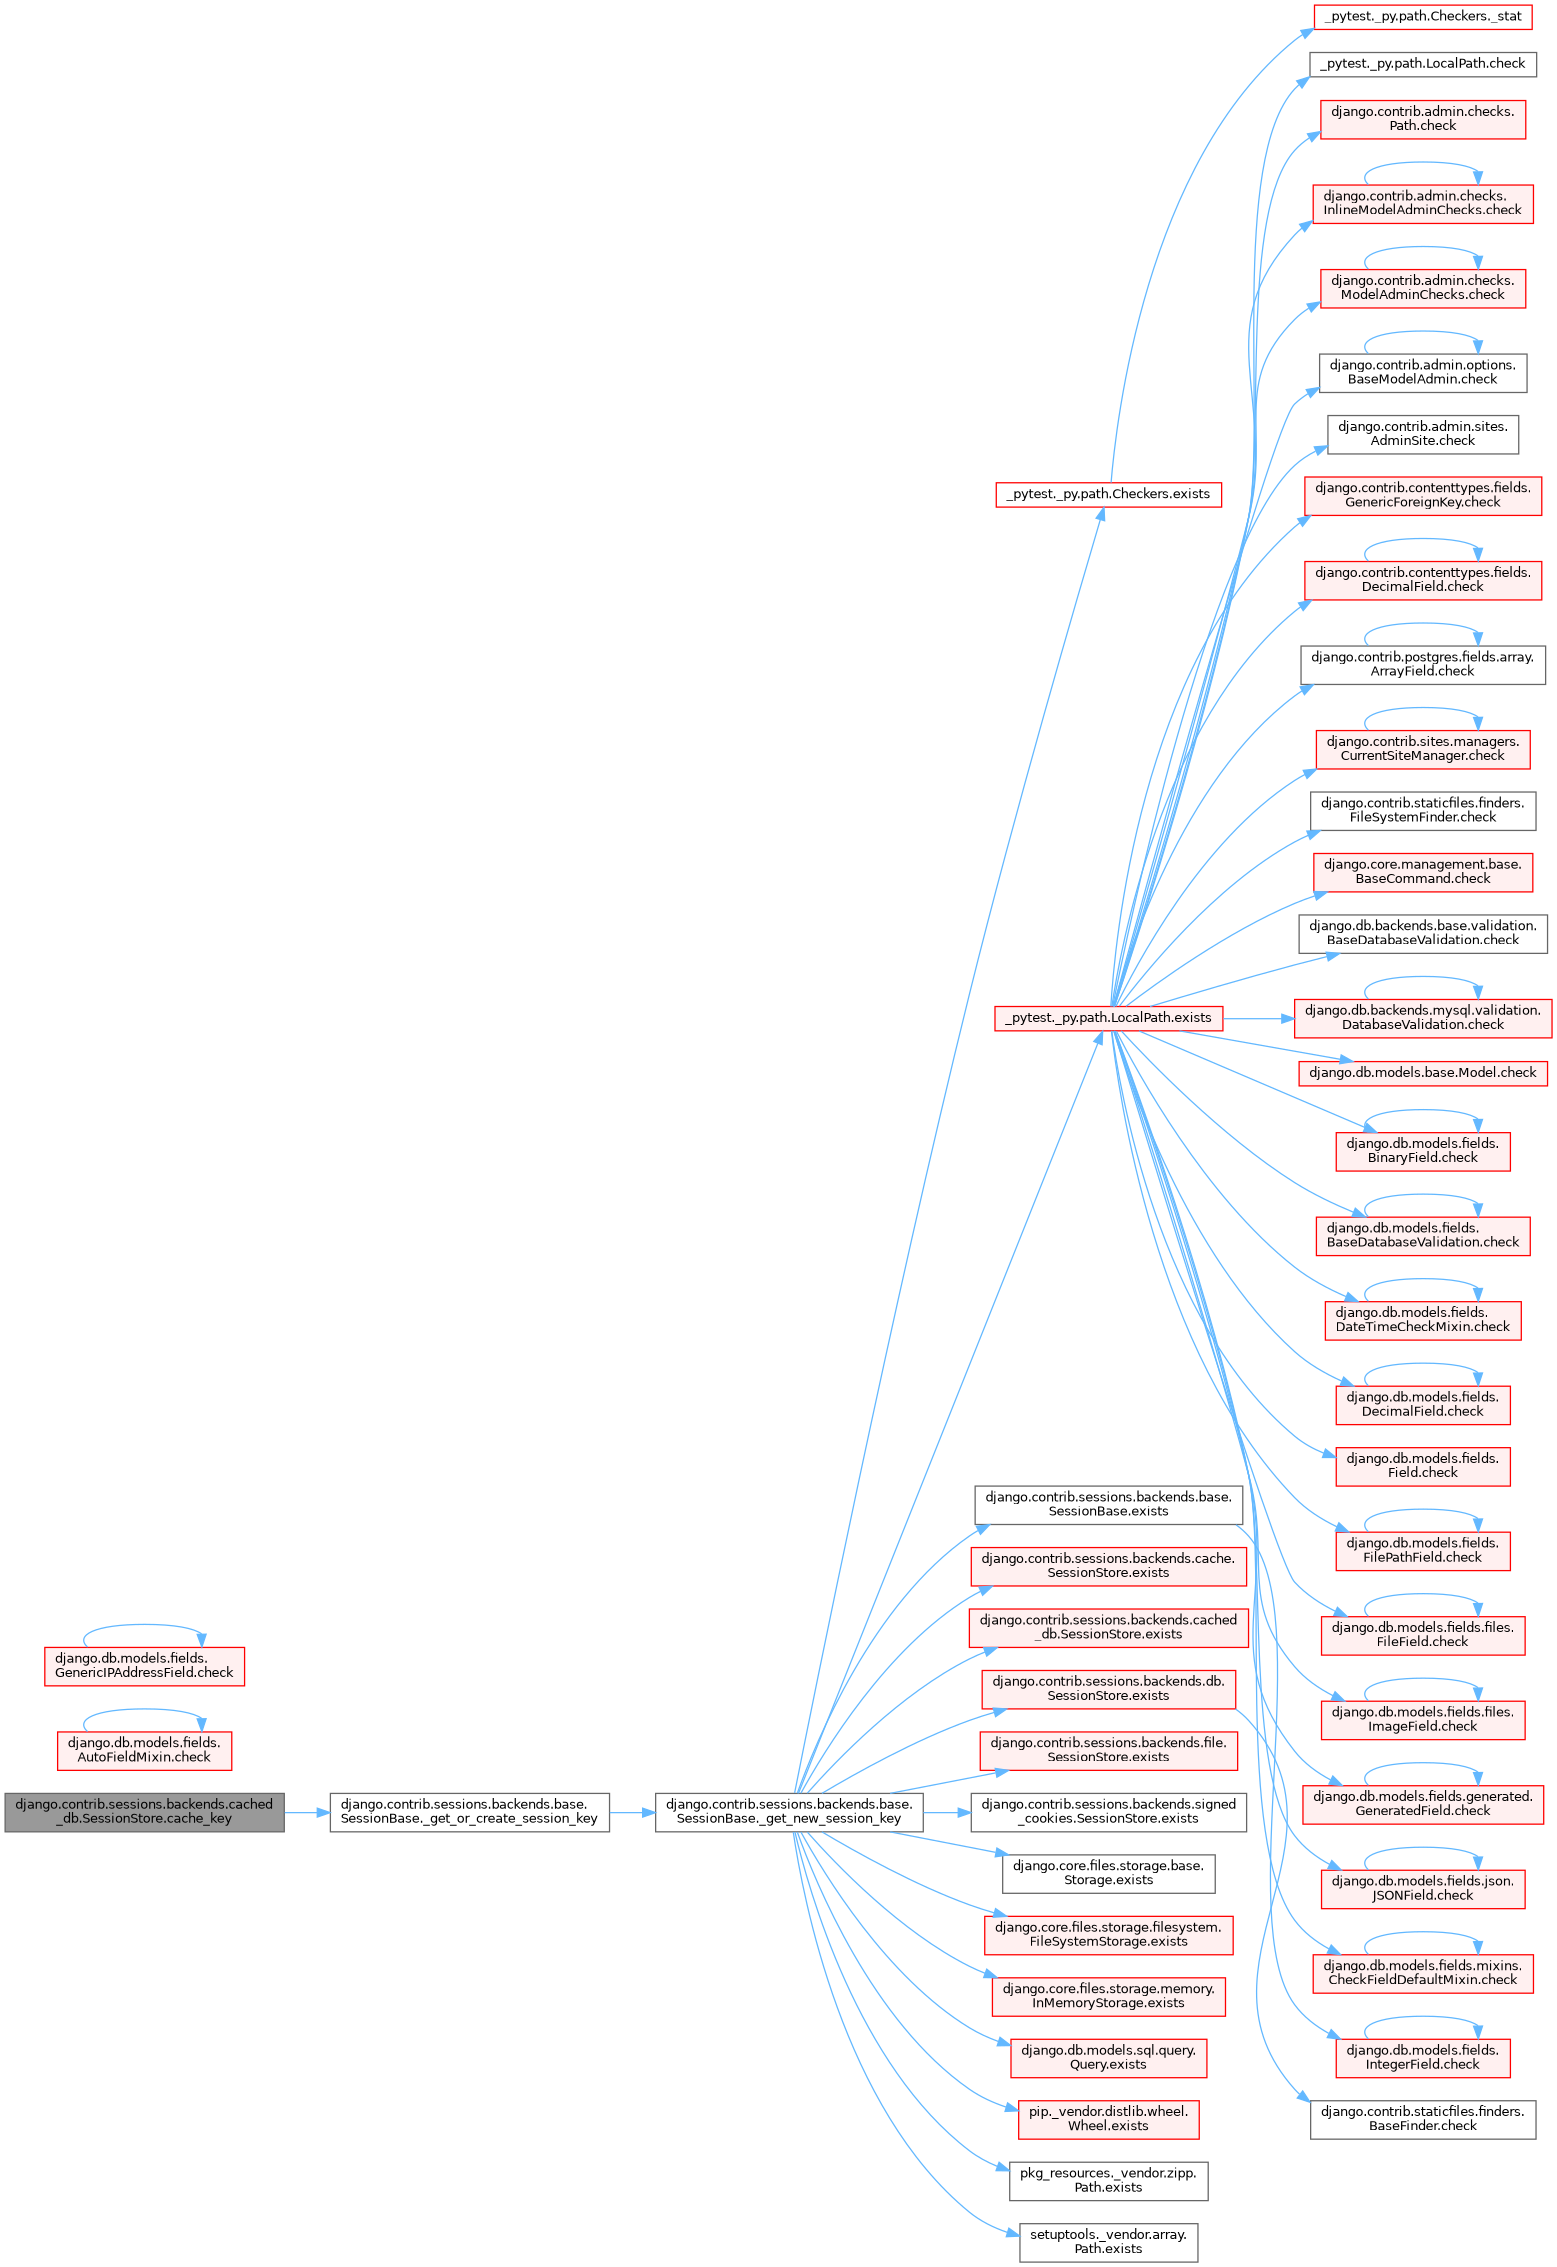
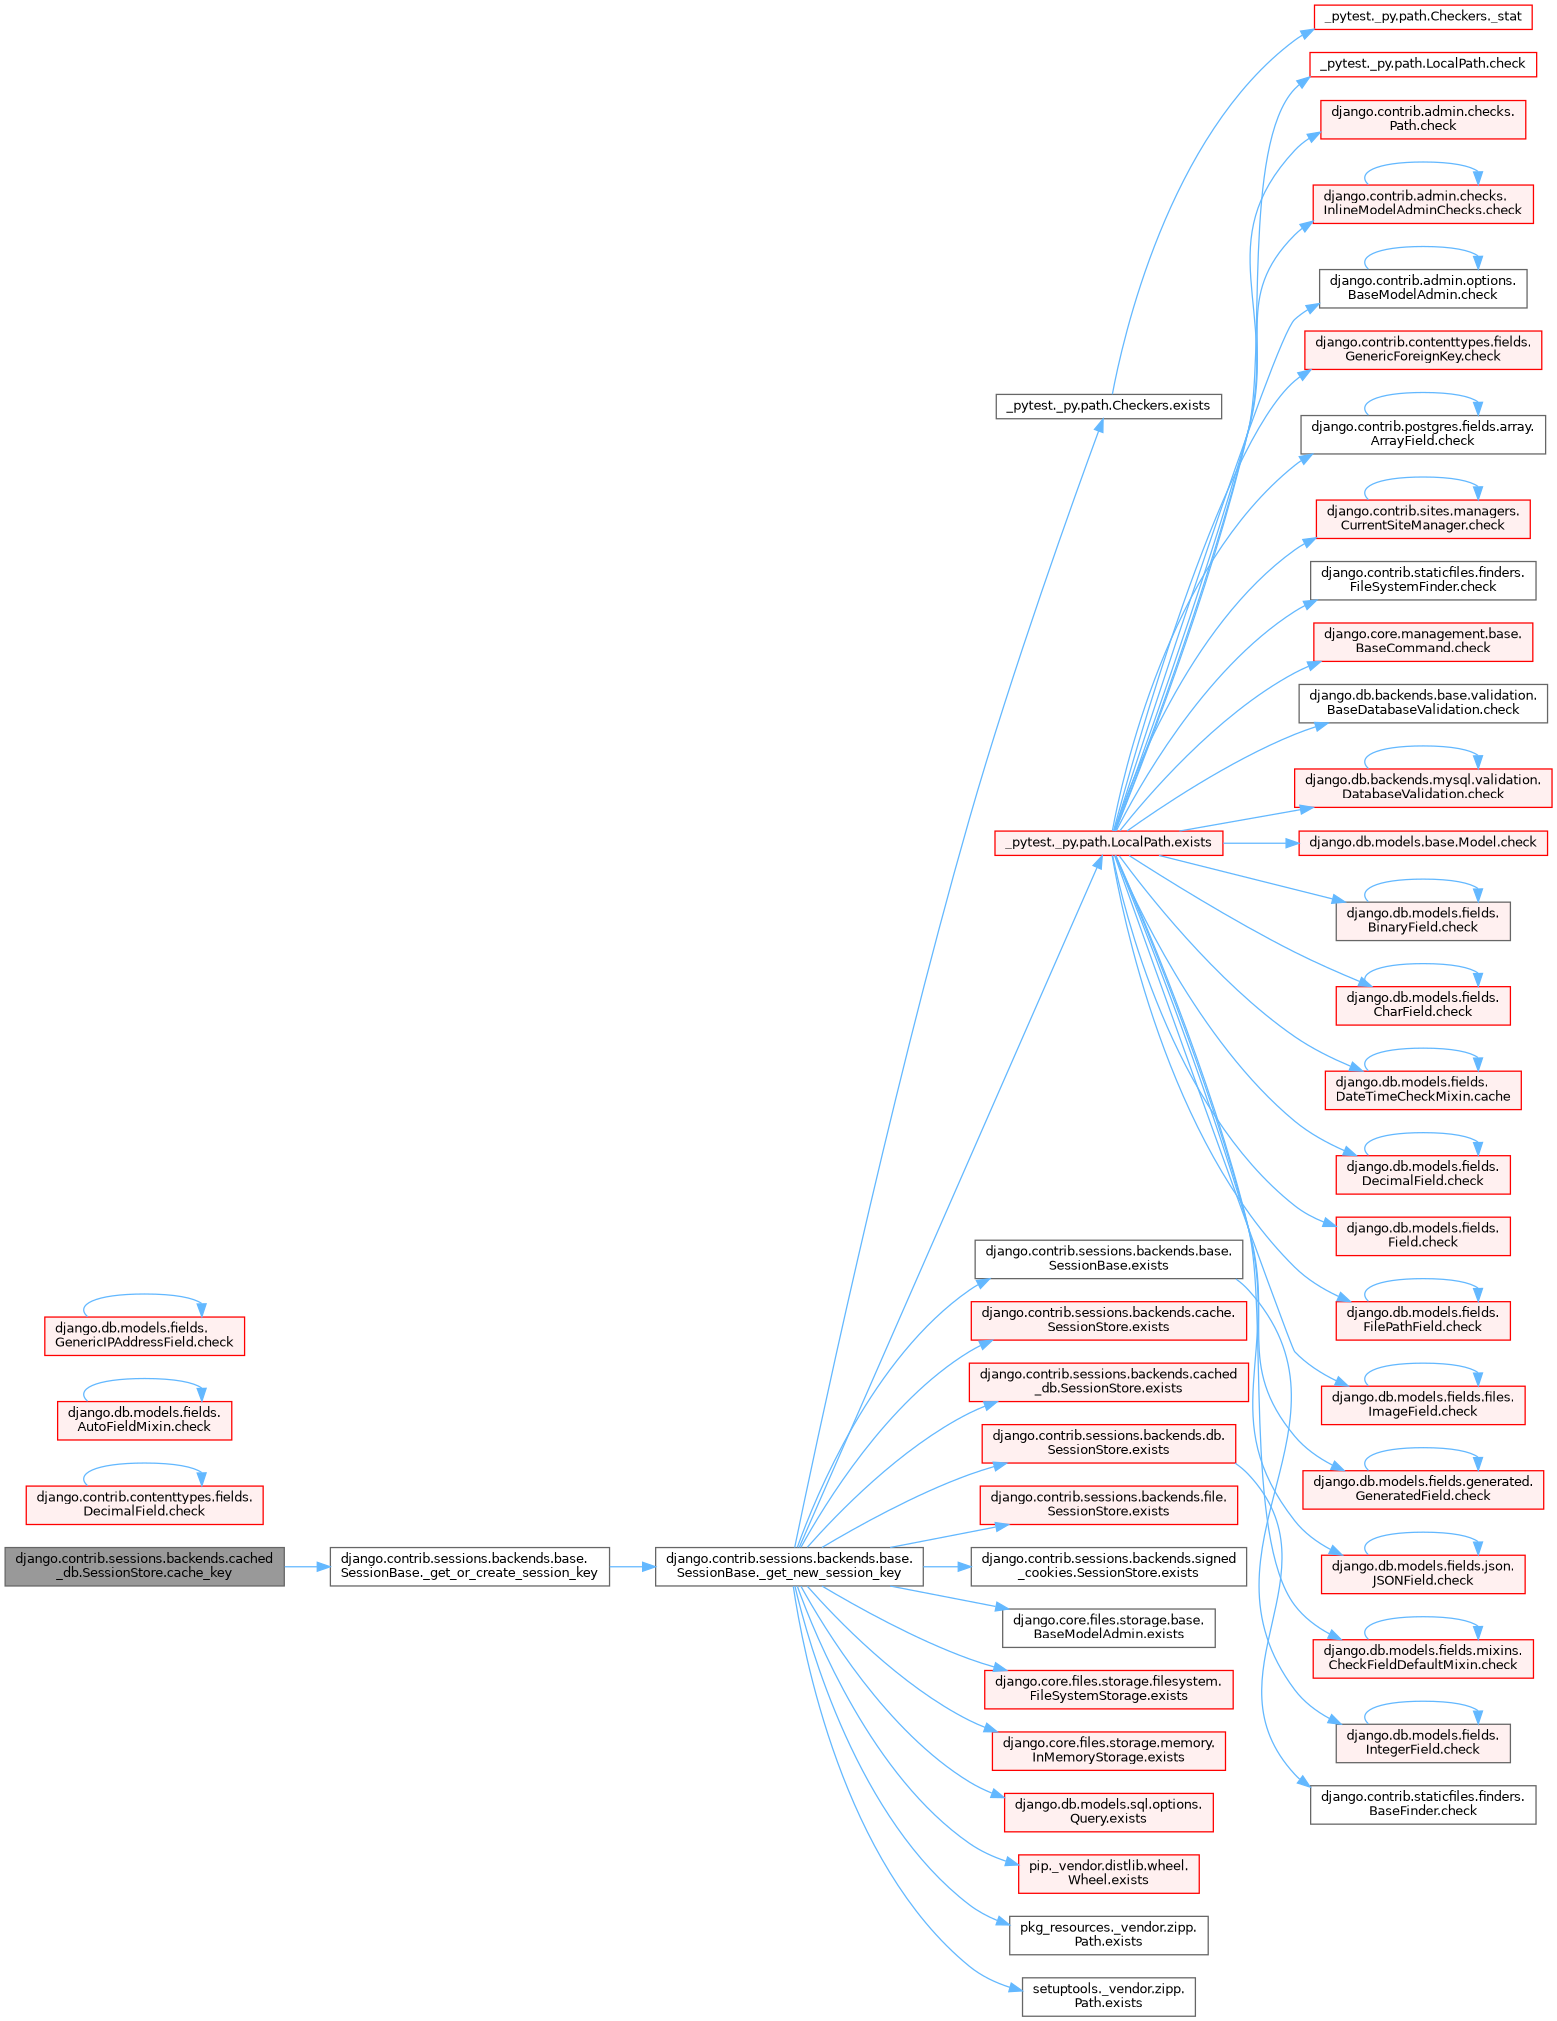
(1423, 65) -> (1423, 65)
(1423, 289) -> none
(1423, 435) -> none
(1109, 495) -> (1109, 407)
(1213, 709) -> none
(1423, 1152) -> (1423, 921)
(1423, 1236) -> (1423, 1006)
(1423, 1321) -> (1423, 1090)
(1423, 1636) -> none
(1109, 1874) -> (1109, 1628)
(1109, 2058) -> (1109, 1813)
(1423, 2058) -> (1423, 1743)
(1109, 2243) -> (1109, 1997)
